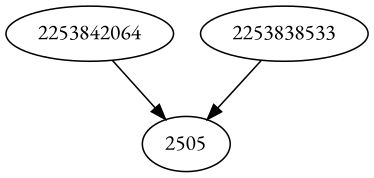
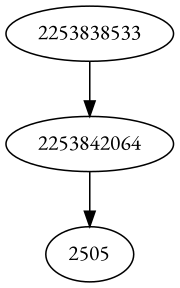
(240, 84) -> (90, 81)
